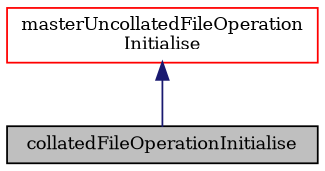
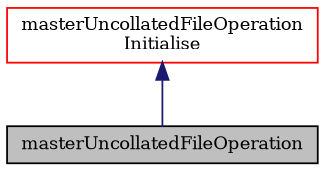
(162, 145) -> (162, 145)
